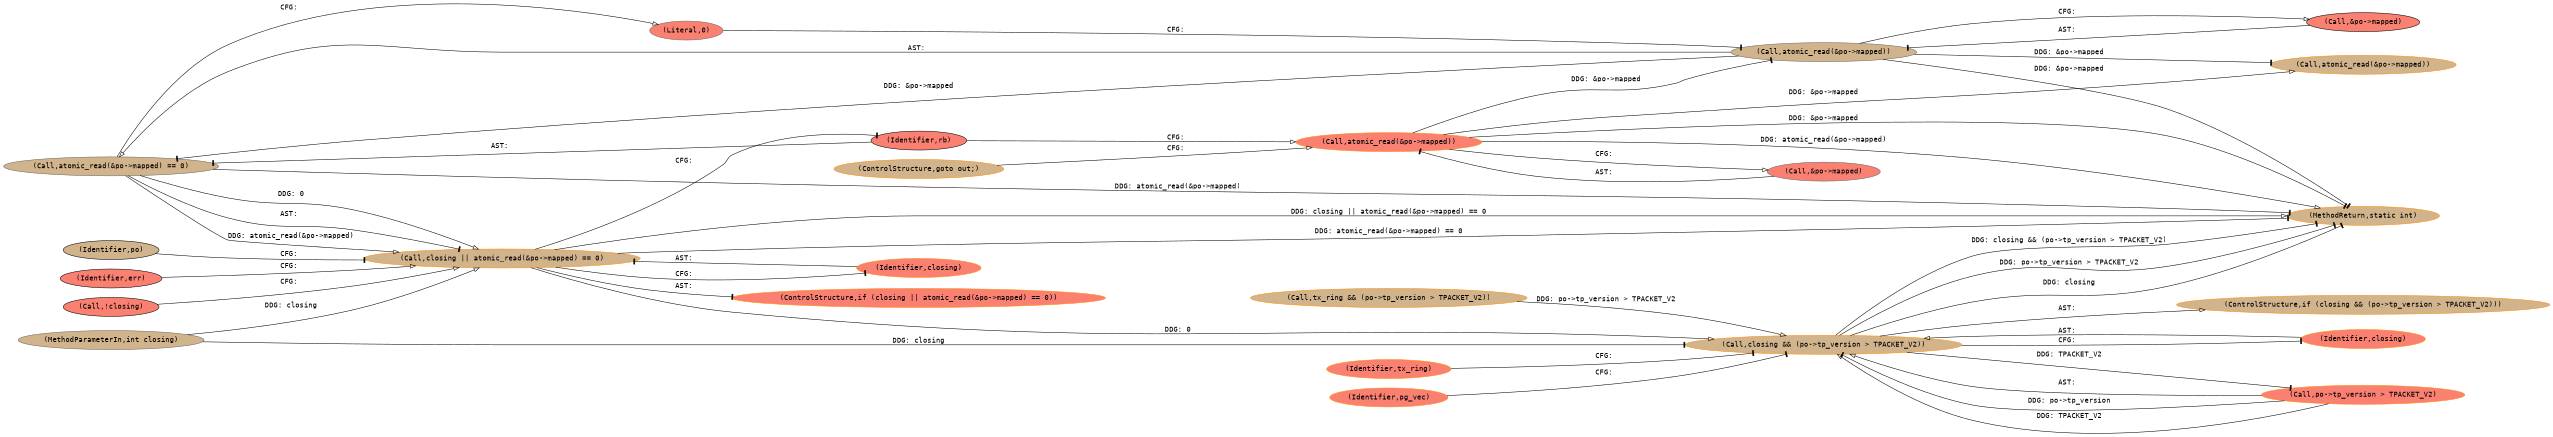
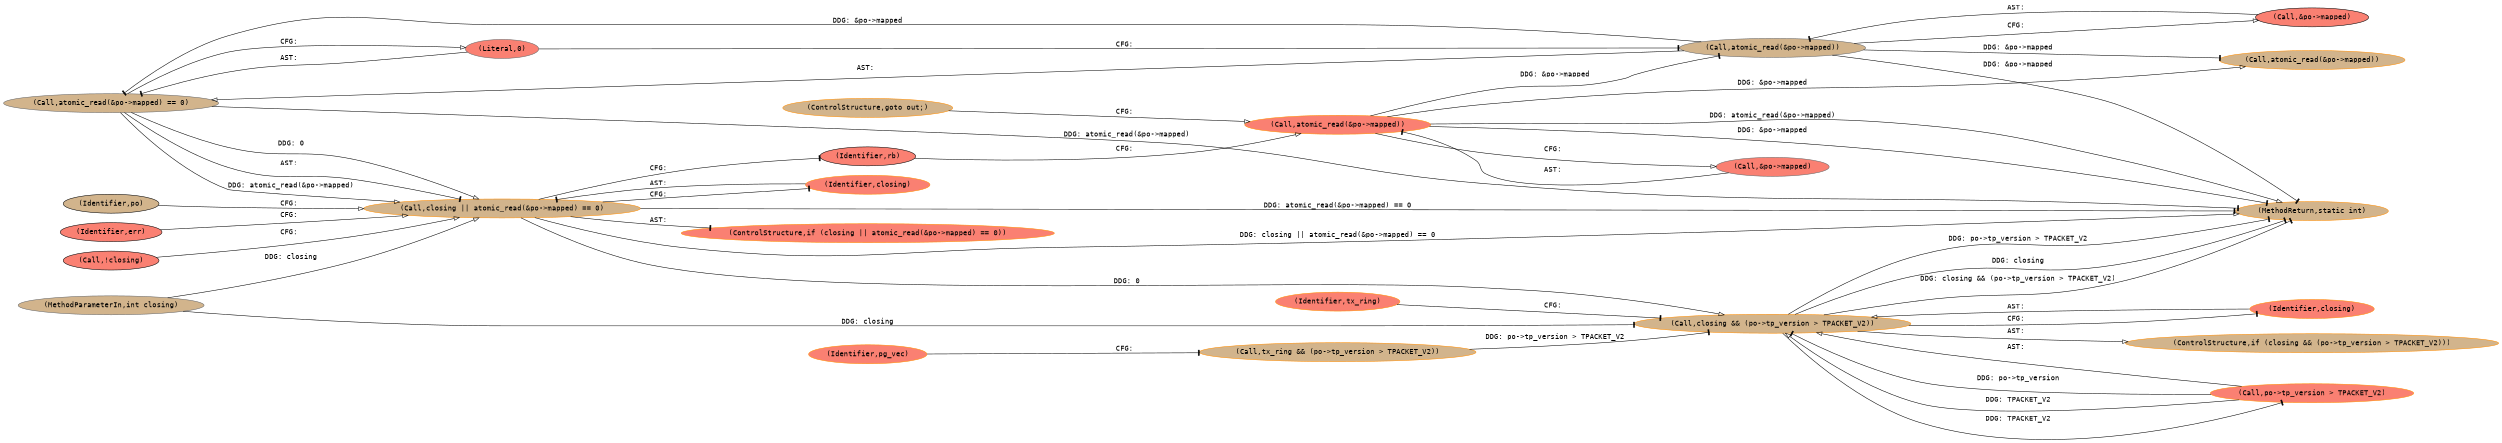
(543, 153) -> (304, 65)
(259, 259) -> (258, 208)
(1650, 312) -> (1588, 344)
(1617, 384) -> (1062, 353)
